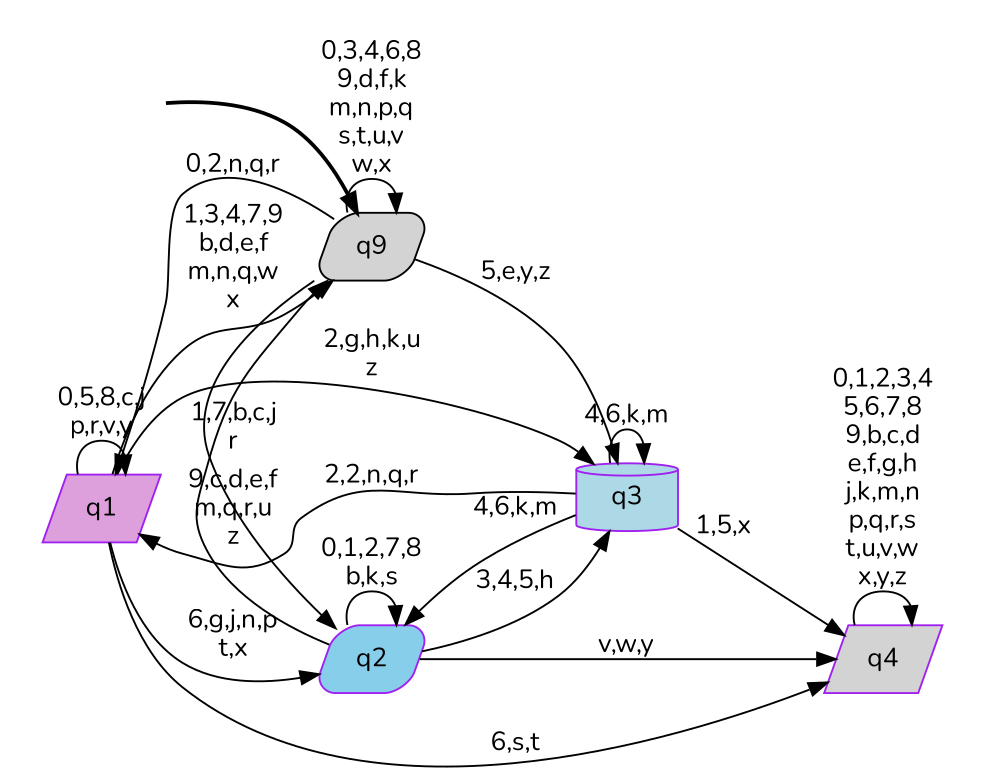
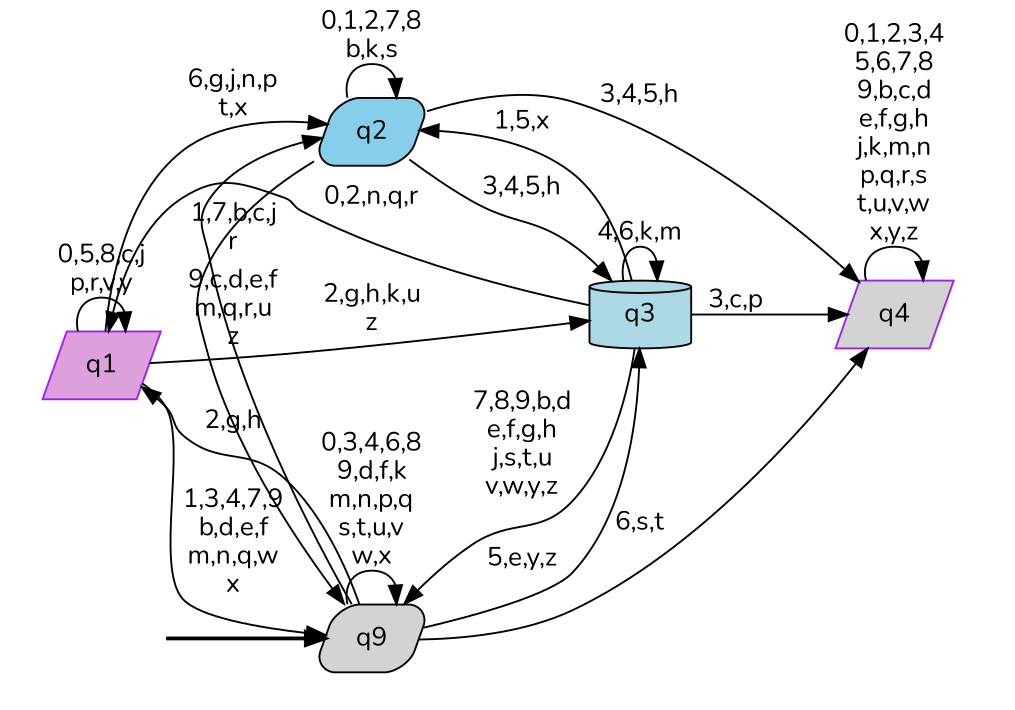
(234, 165) -> (234, 421)
(372, 476) -> (372, 197)
(627, 497) -> (640, 315)
none -> (567, 506)
(516, 508) -> (523, 121)
(724, 526) -> (736, 300)
(627, 645) -> (640, 95)
(372, 659) -> (372, 132)
(410, 765) -> (666, 552)
